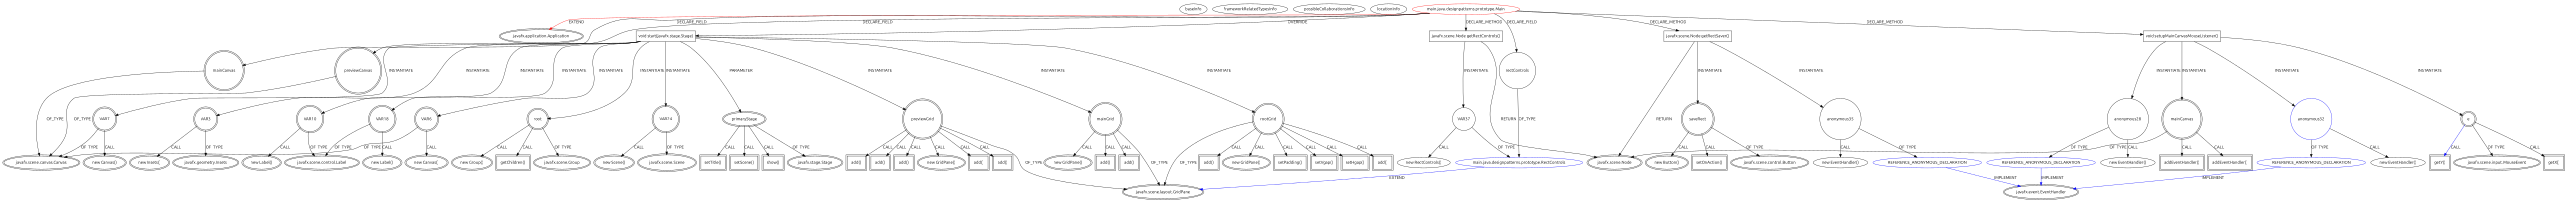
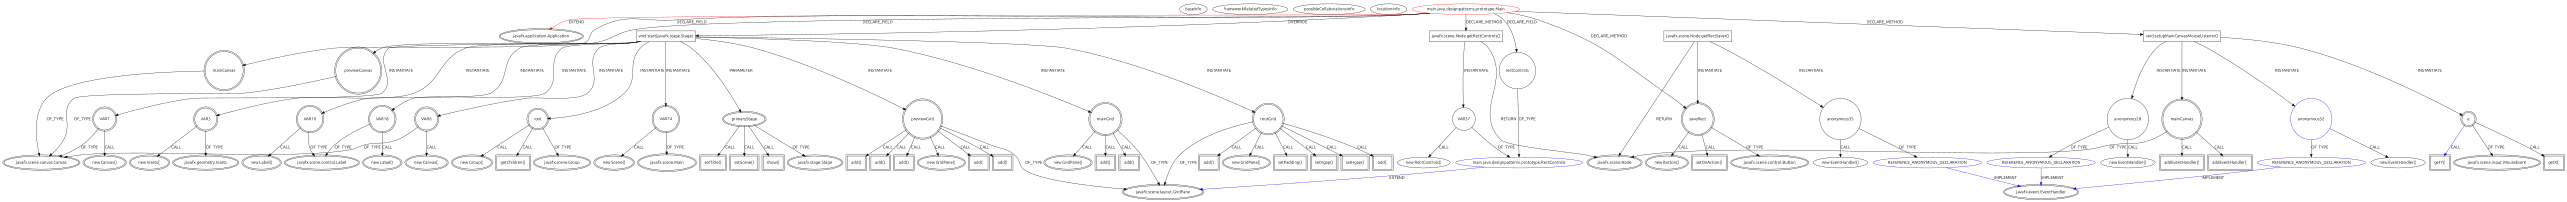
(1597, 16) -> (1601, 48)
(667, 163) -> (667, 163)
